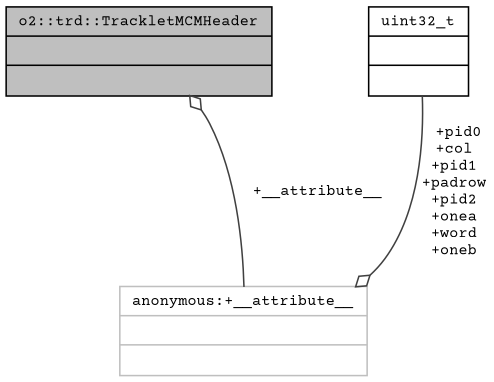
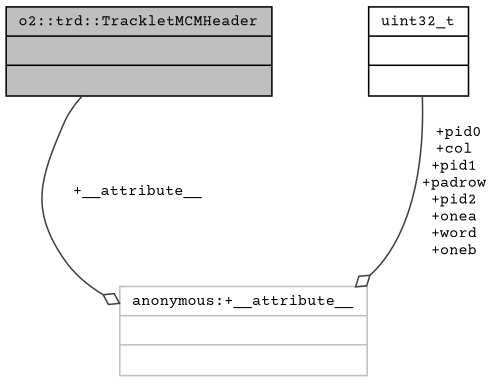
(234, 196) -> (42, 201)
